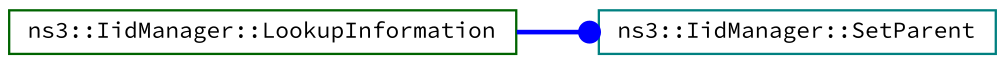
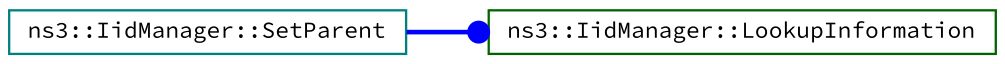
(548, 32) -> (438, 32)
